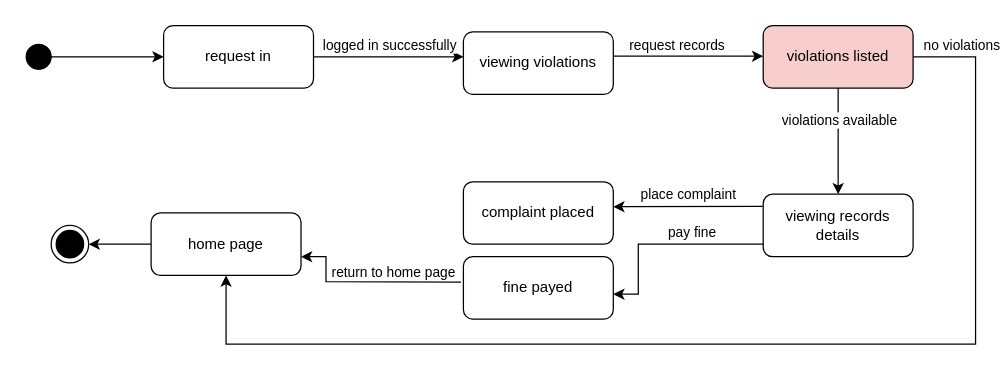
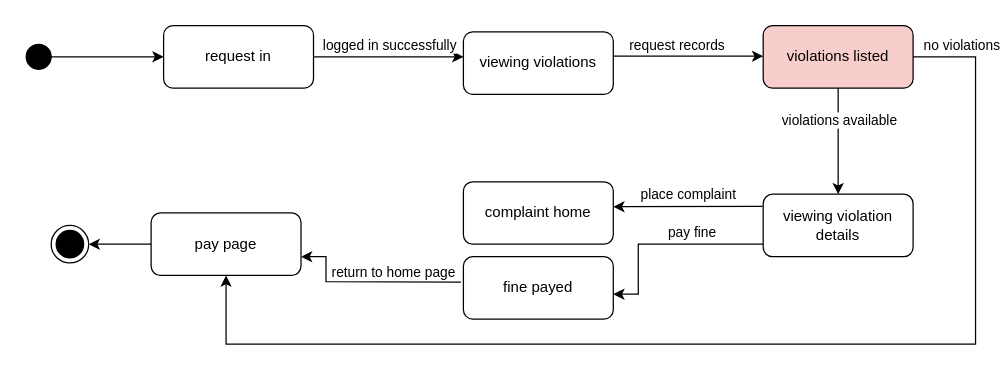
(538, 213) -> (538, 213)
(838, 226) -> (838, 226)
(226, 244) -> (226, 244)
